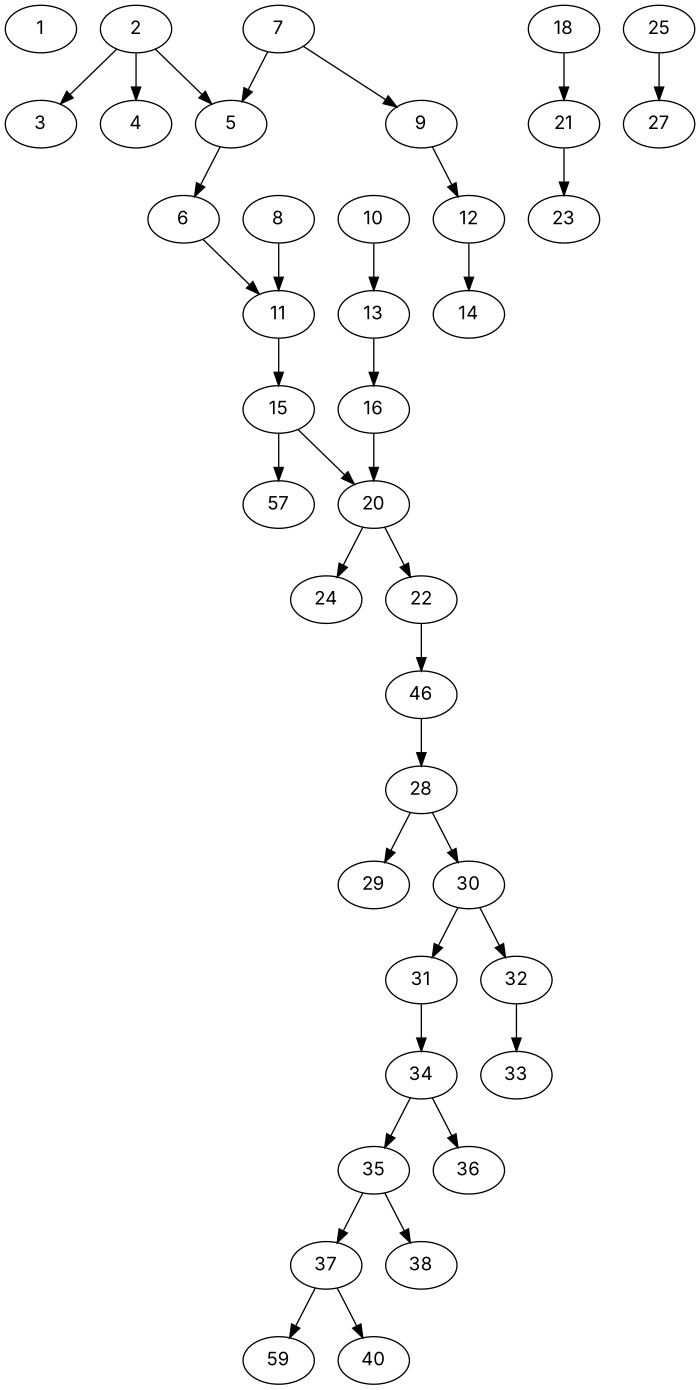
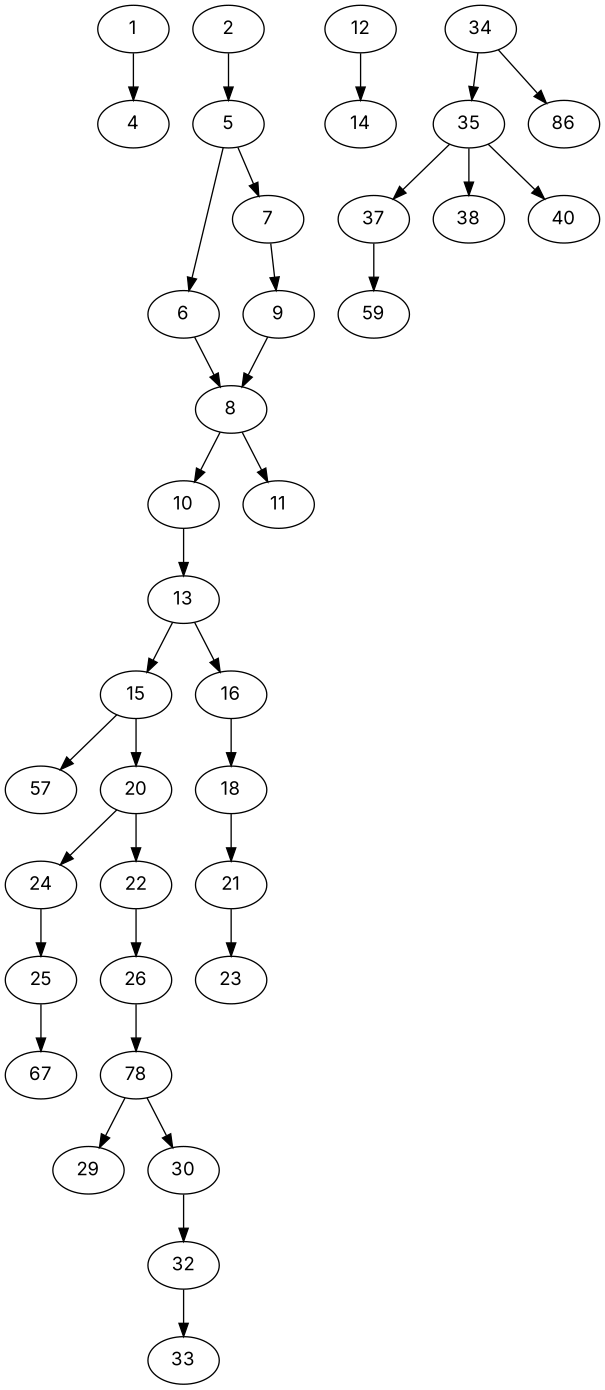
(136, 70) -> (133, 70)
(258, 71) -> (246, 166)
(41, 124) -> none
(659, 124) -> (41, 1075)
(442, 166) -> (258, 356)
(226, 262) -> (204, 356)
(279, 355) -> (163, 641)
none -> (210, 451)
(374, 451) -> (231, 736)
(421, 695) -> (136, 980)
(421, 790) -> (136, 1075)
none -> (41, 926)
(421, 980) -> none
(469, 1170) -> (564, 124)
(347, 1307) -> (512, 167)
